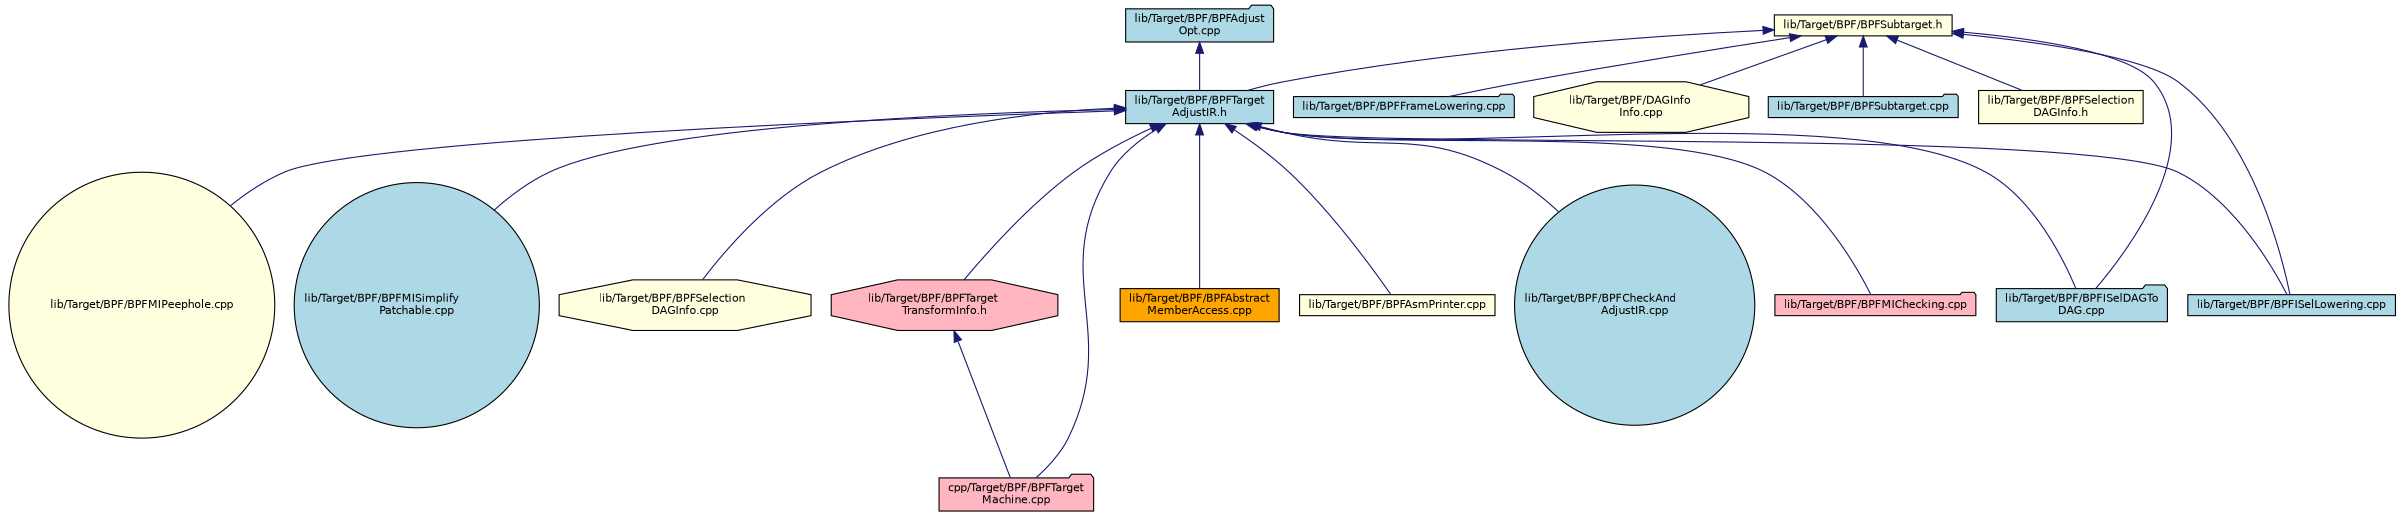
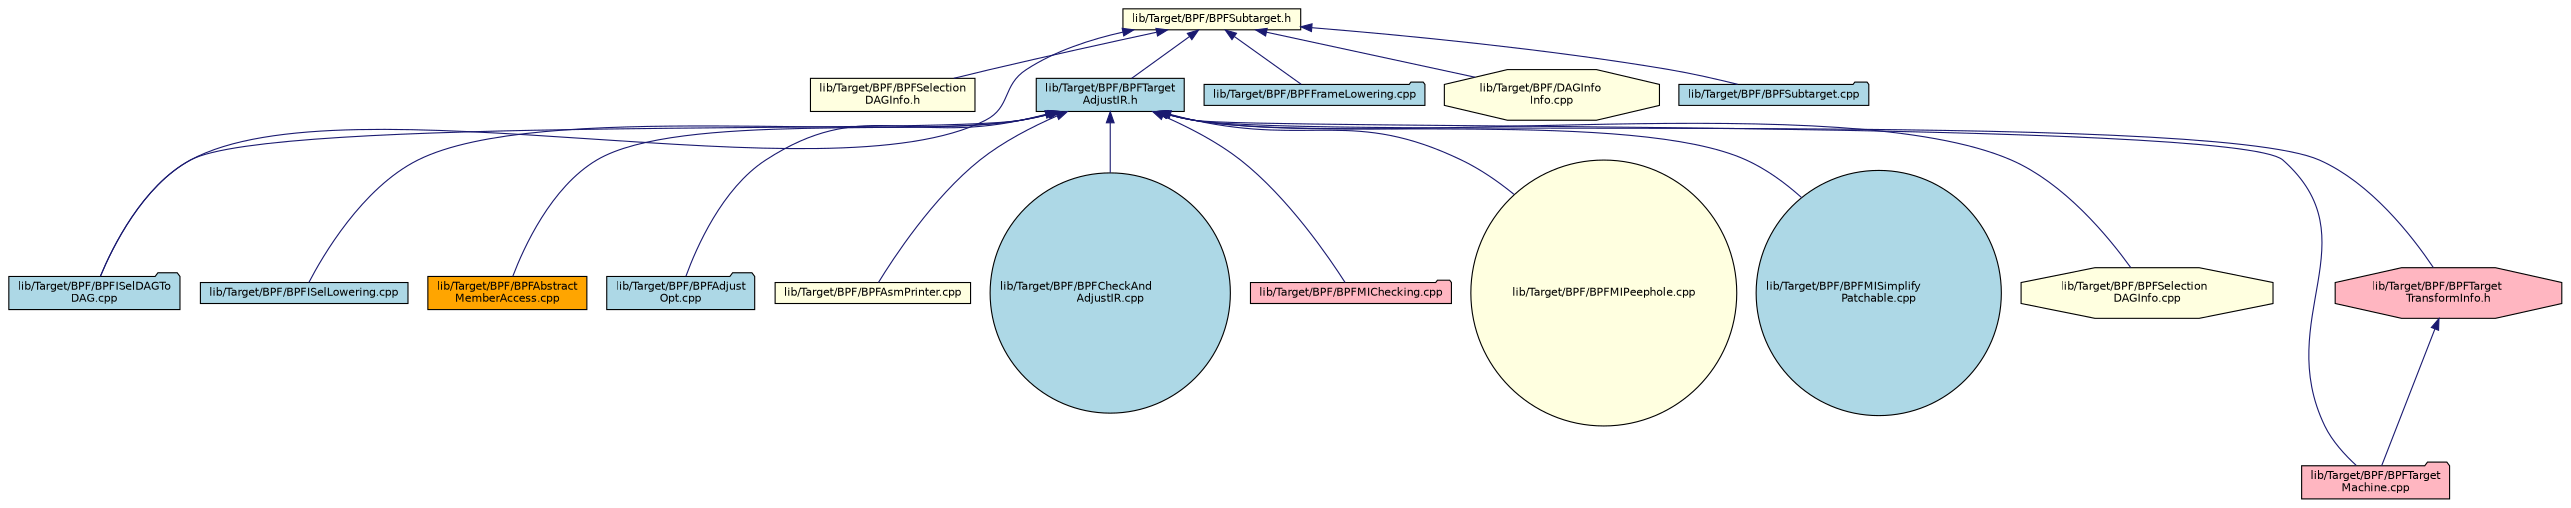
(1200, 72) -> (811, 137)
(2187, 90) -> none
(1016, 494) -> (2376, 482)
